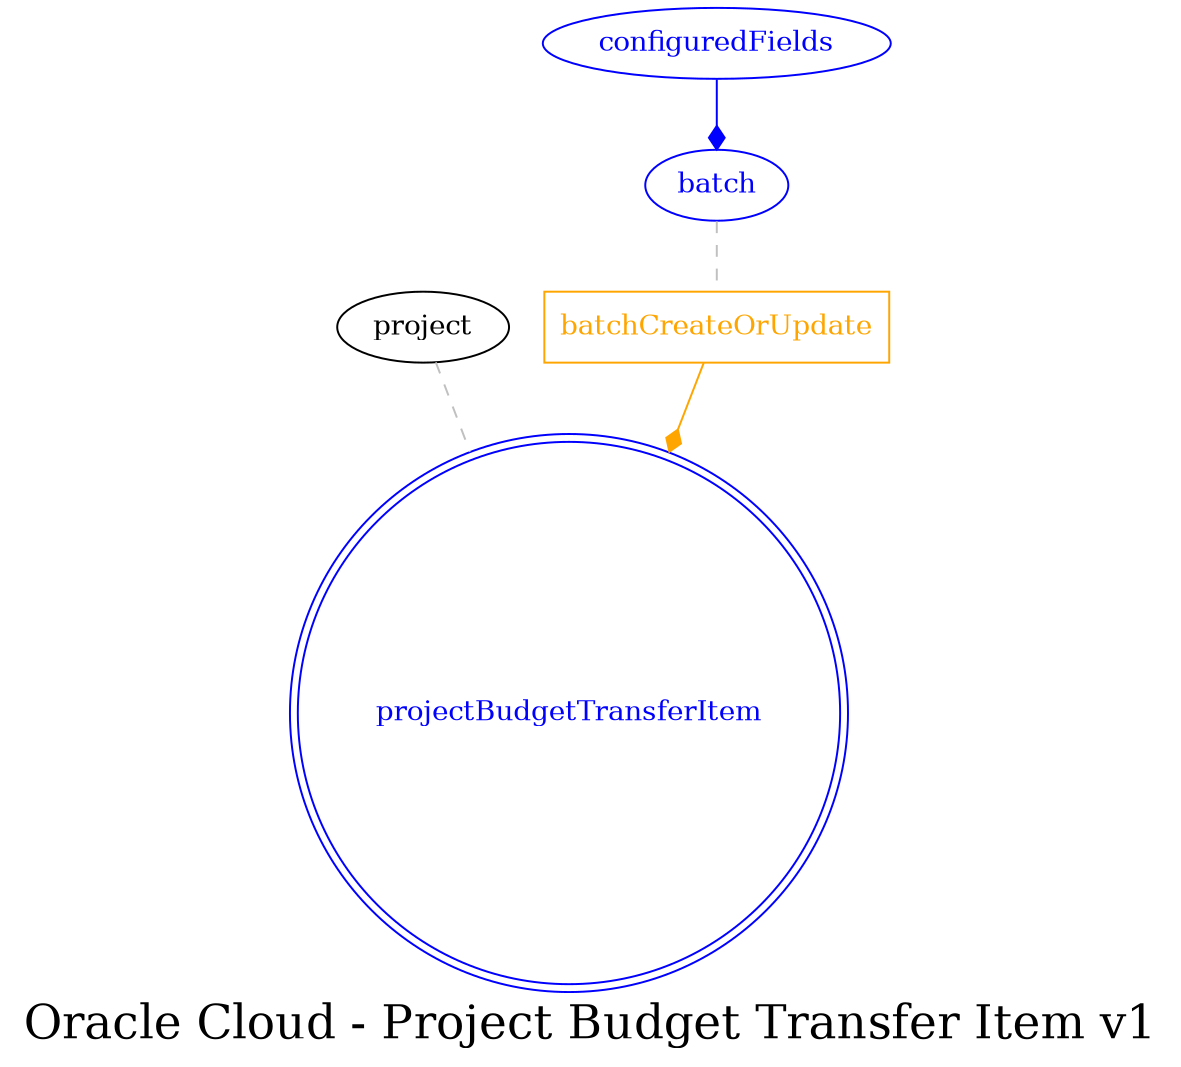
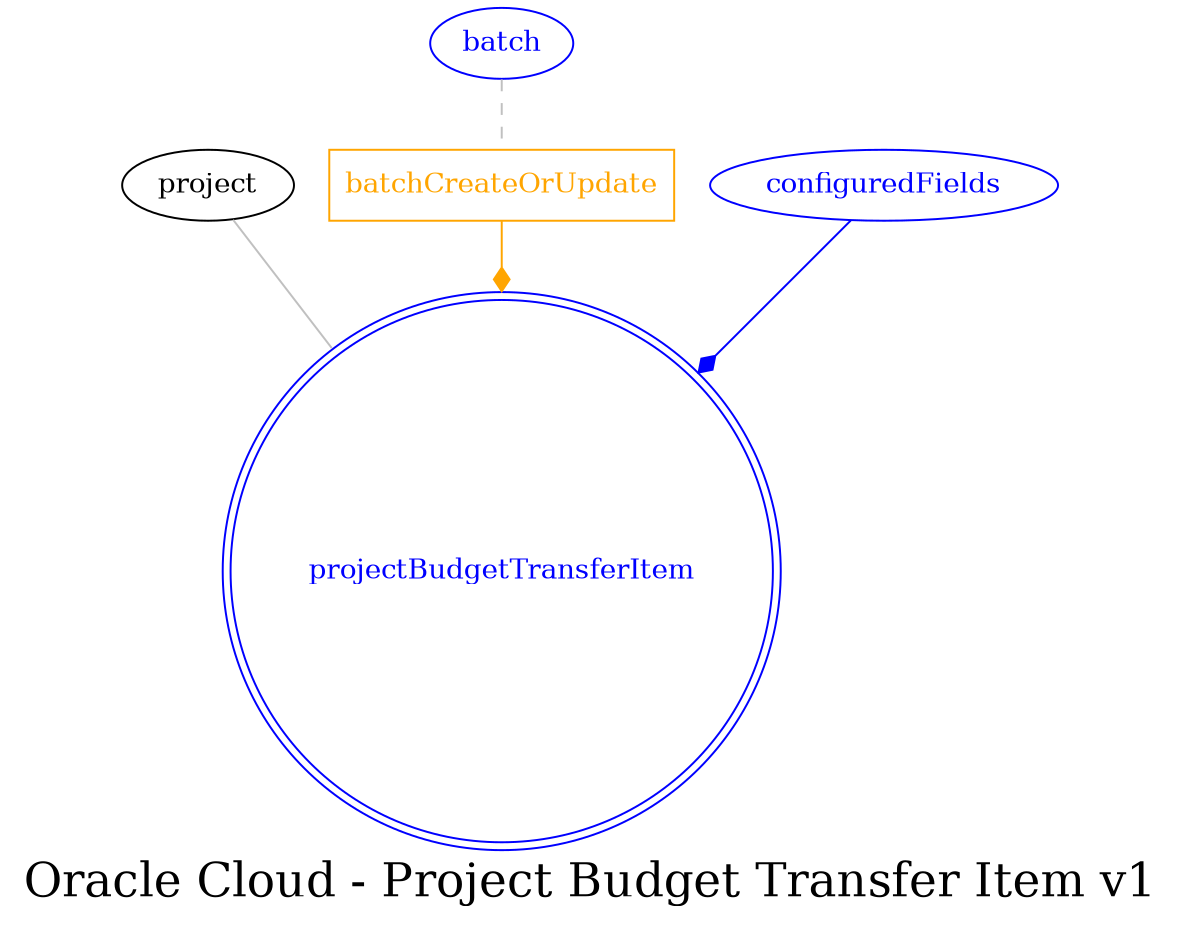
(717, 103) -> (783, 288)
(453, 407) -> (282, 284)
